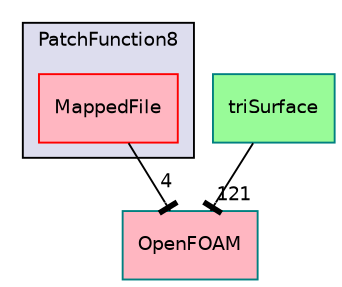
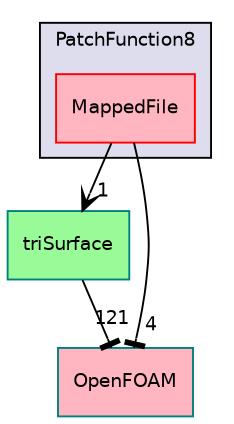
none -> (100, 169)
